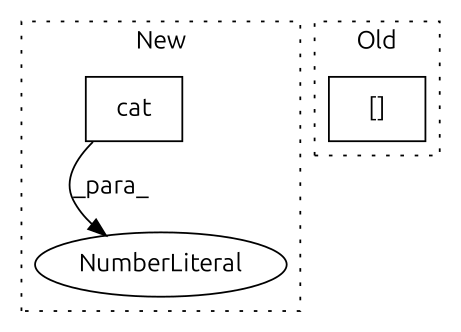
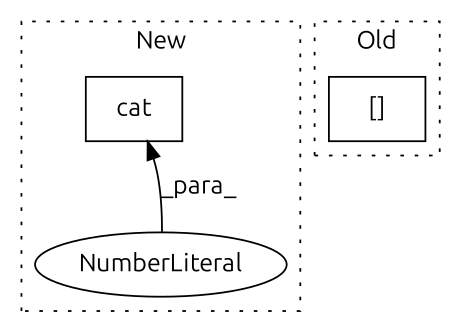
(70, 183) -> (160, 195)
